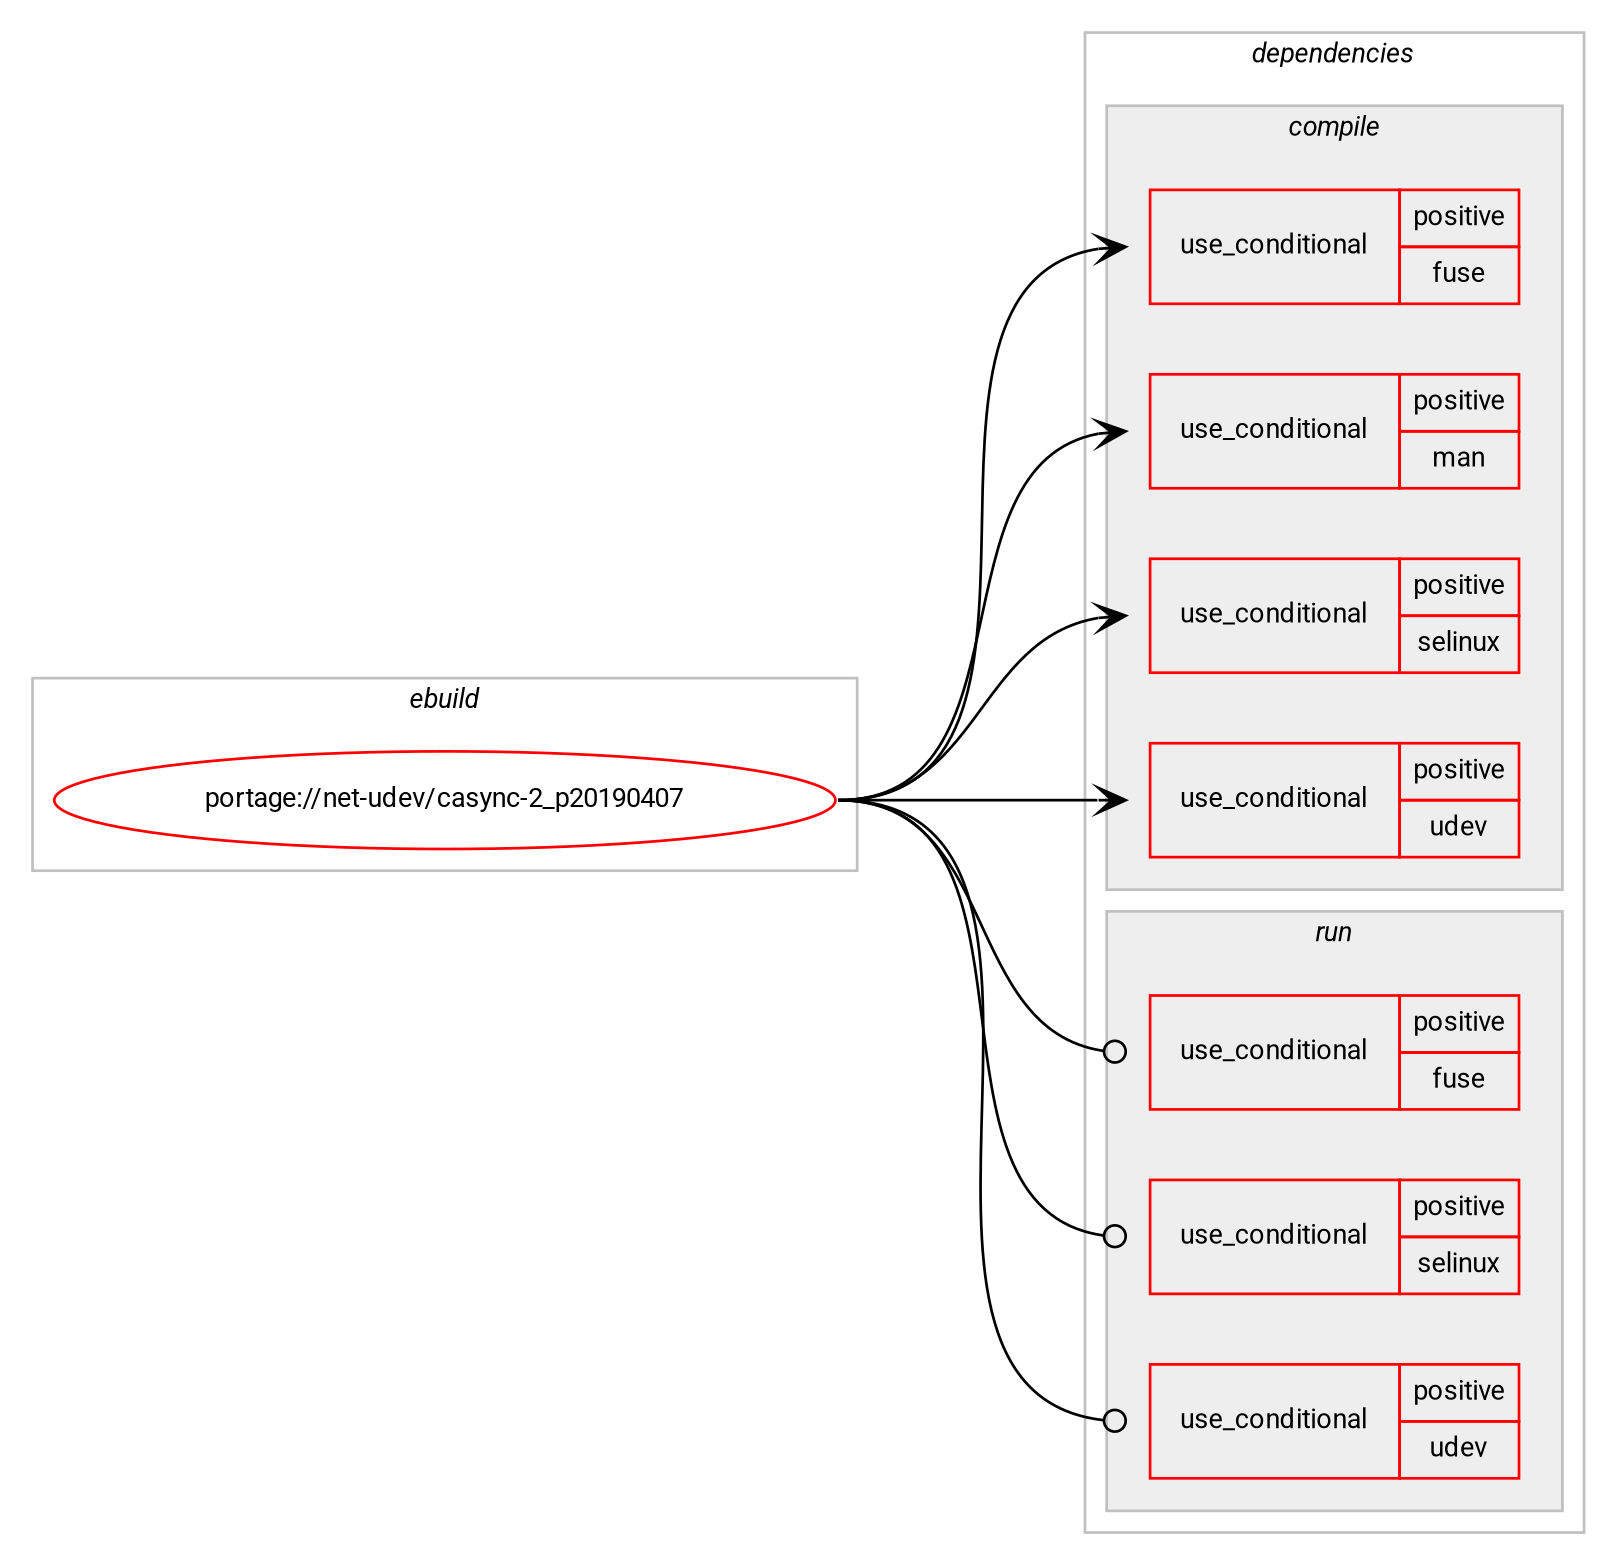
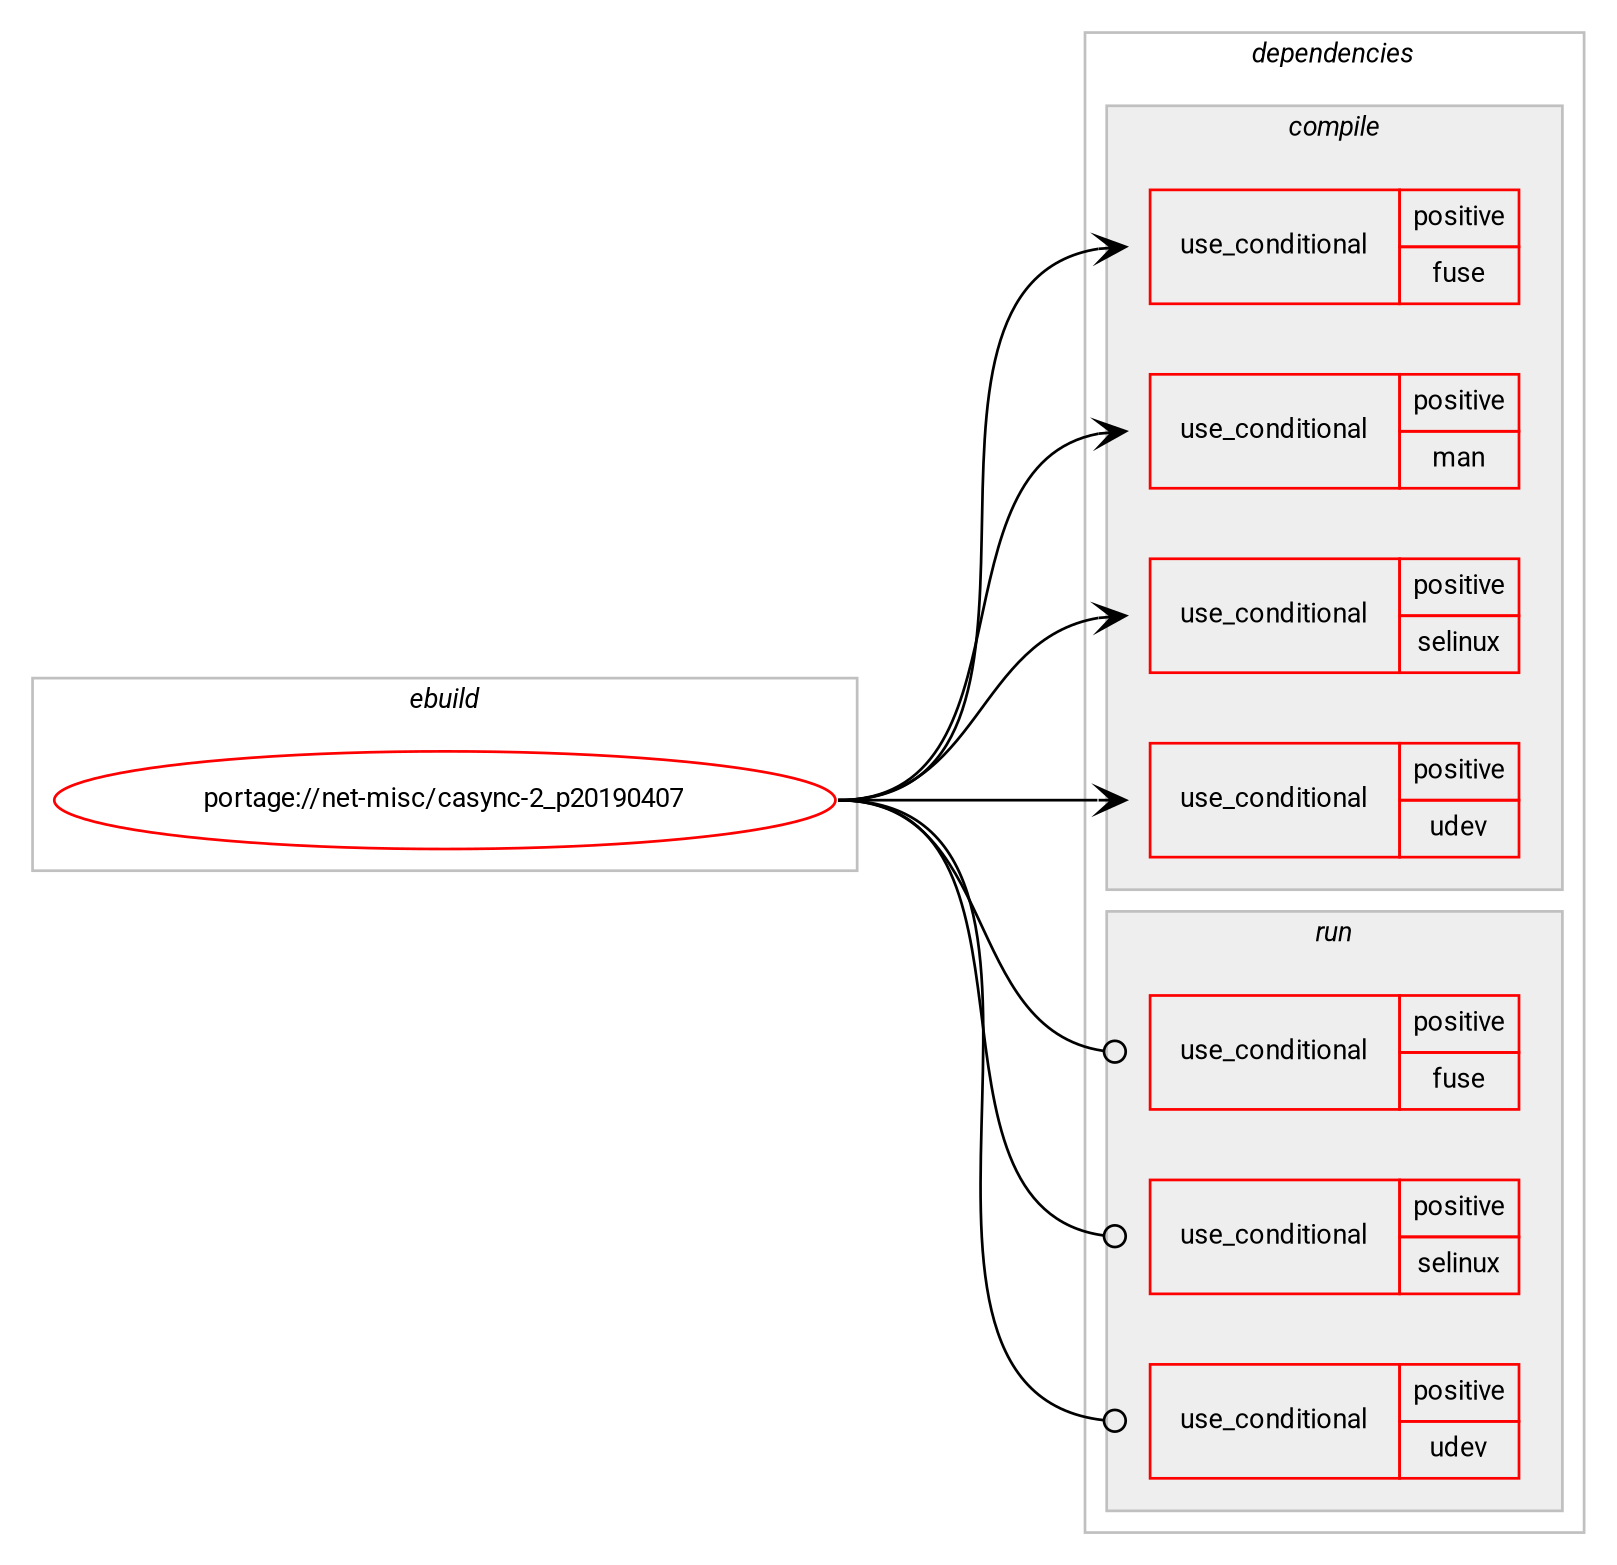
(445, 800) -> (445, 800)
